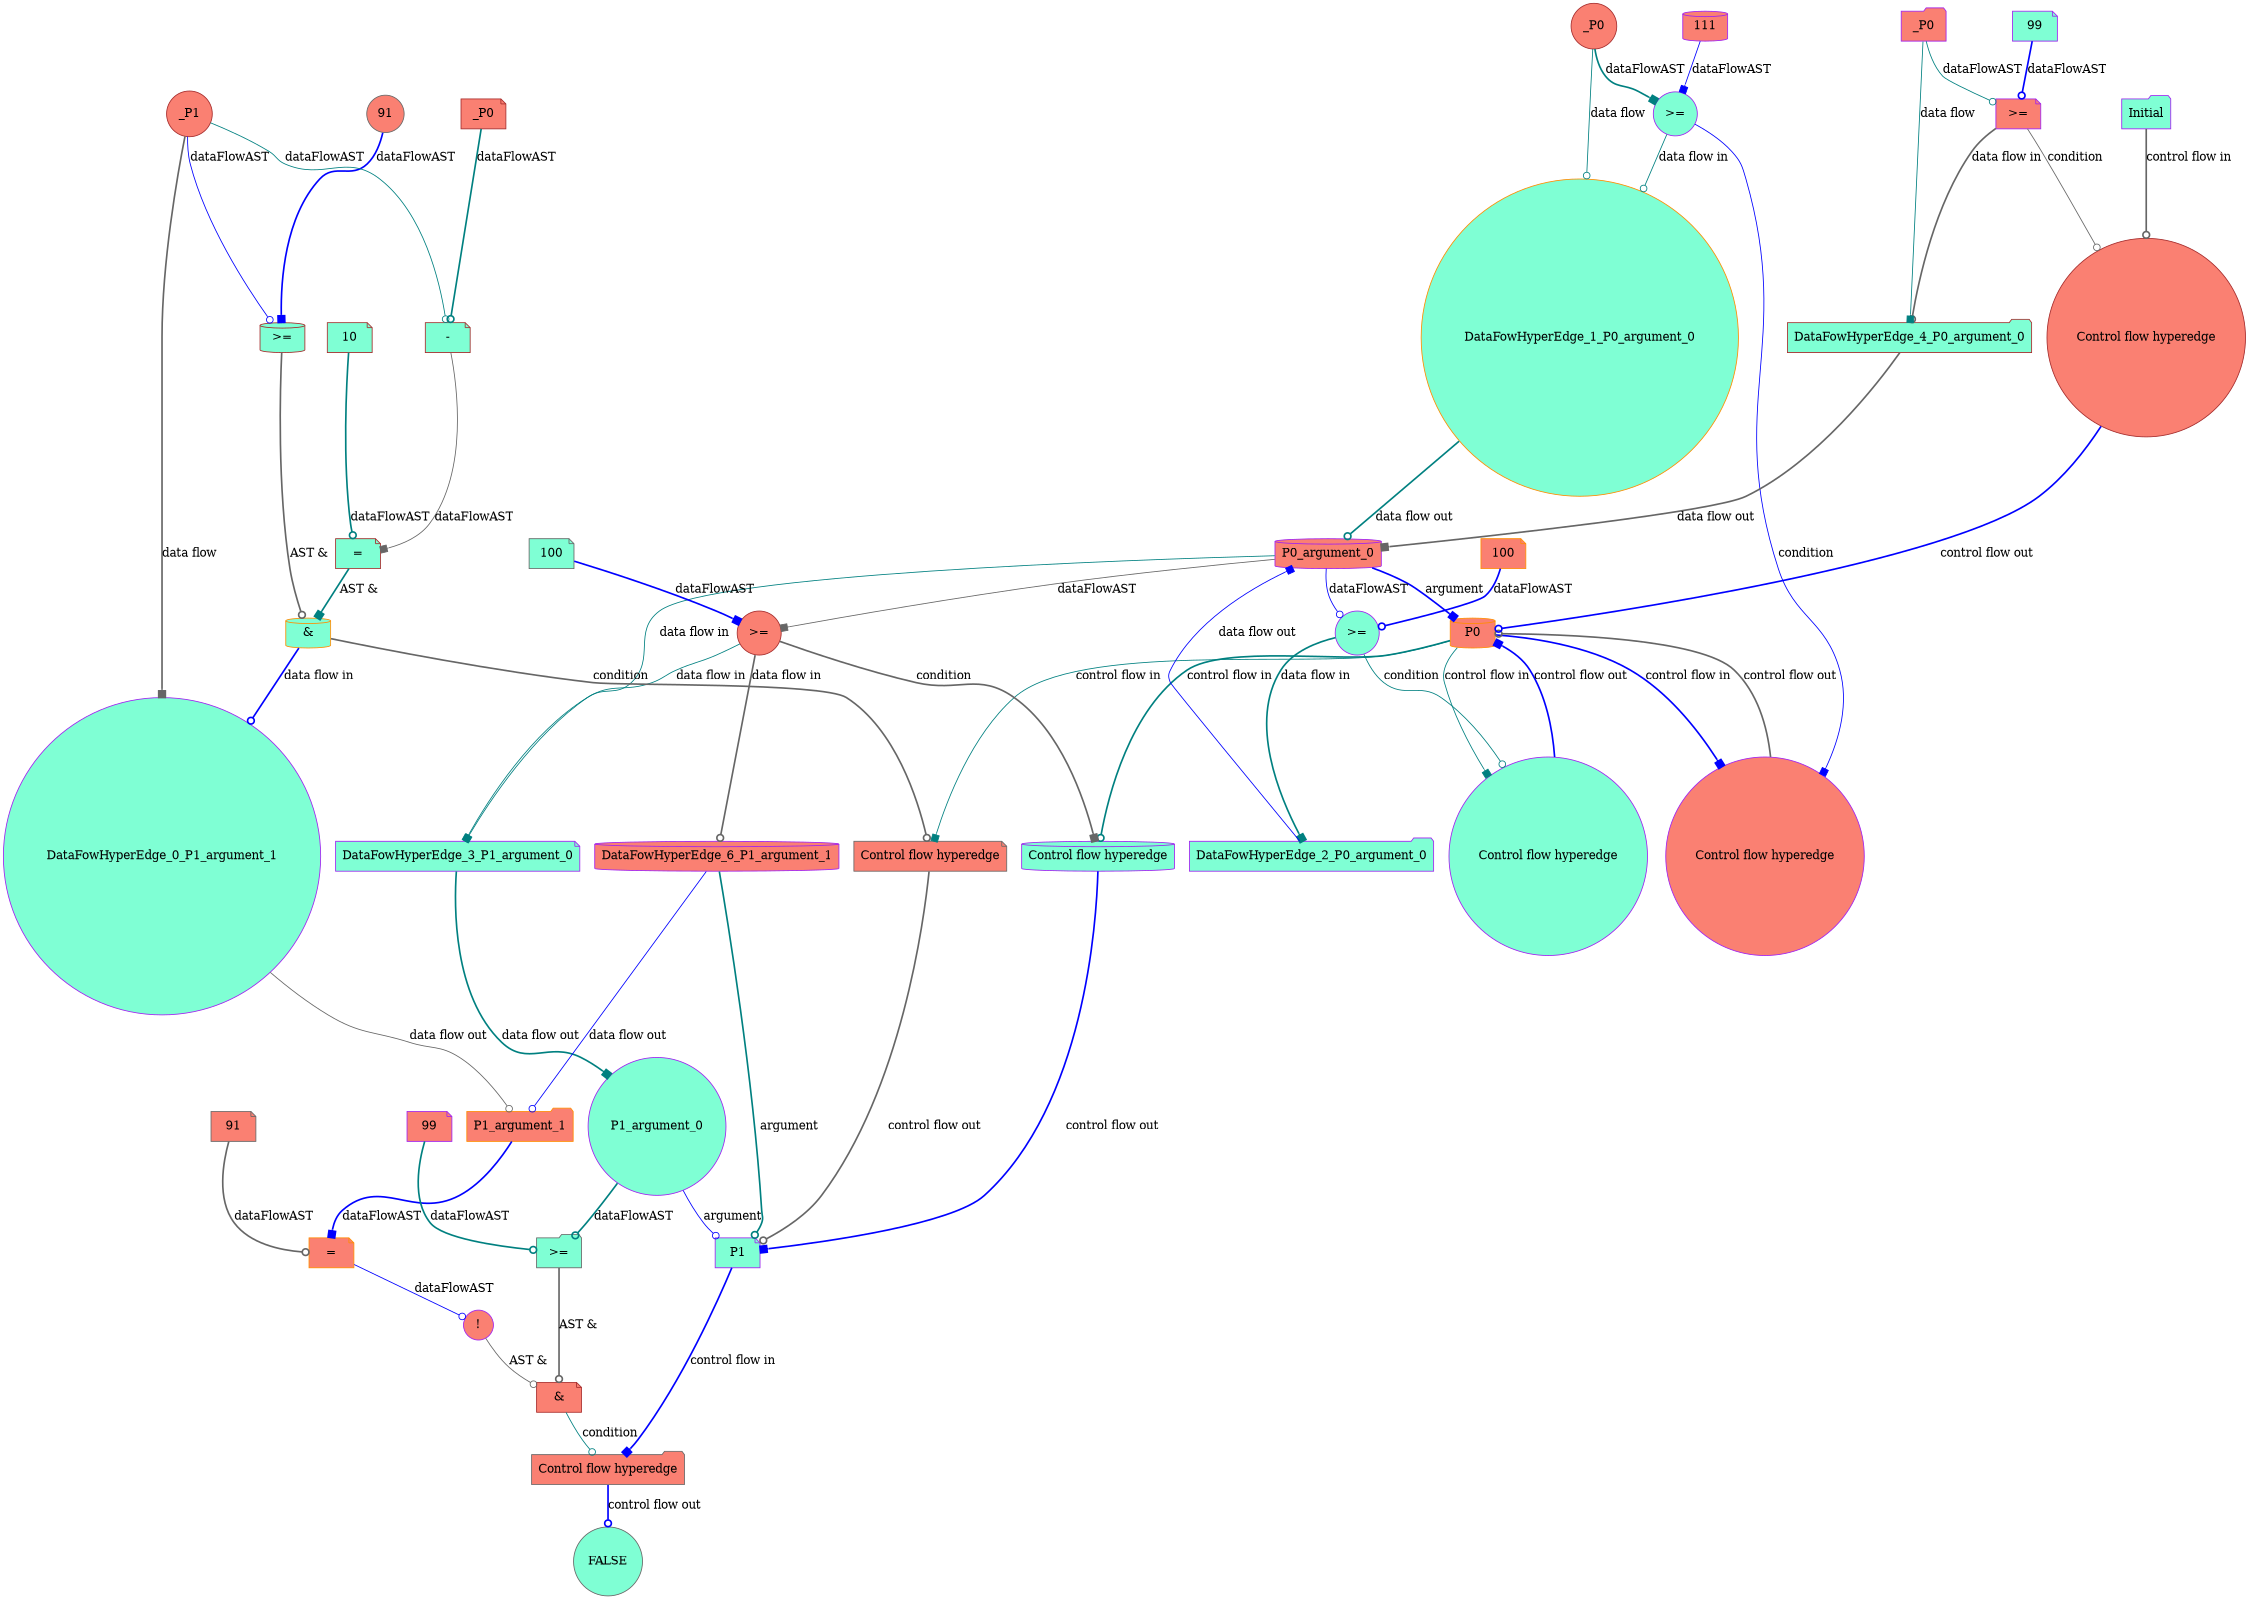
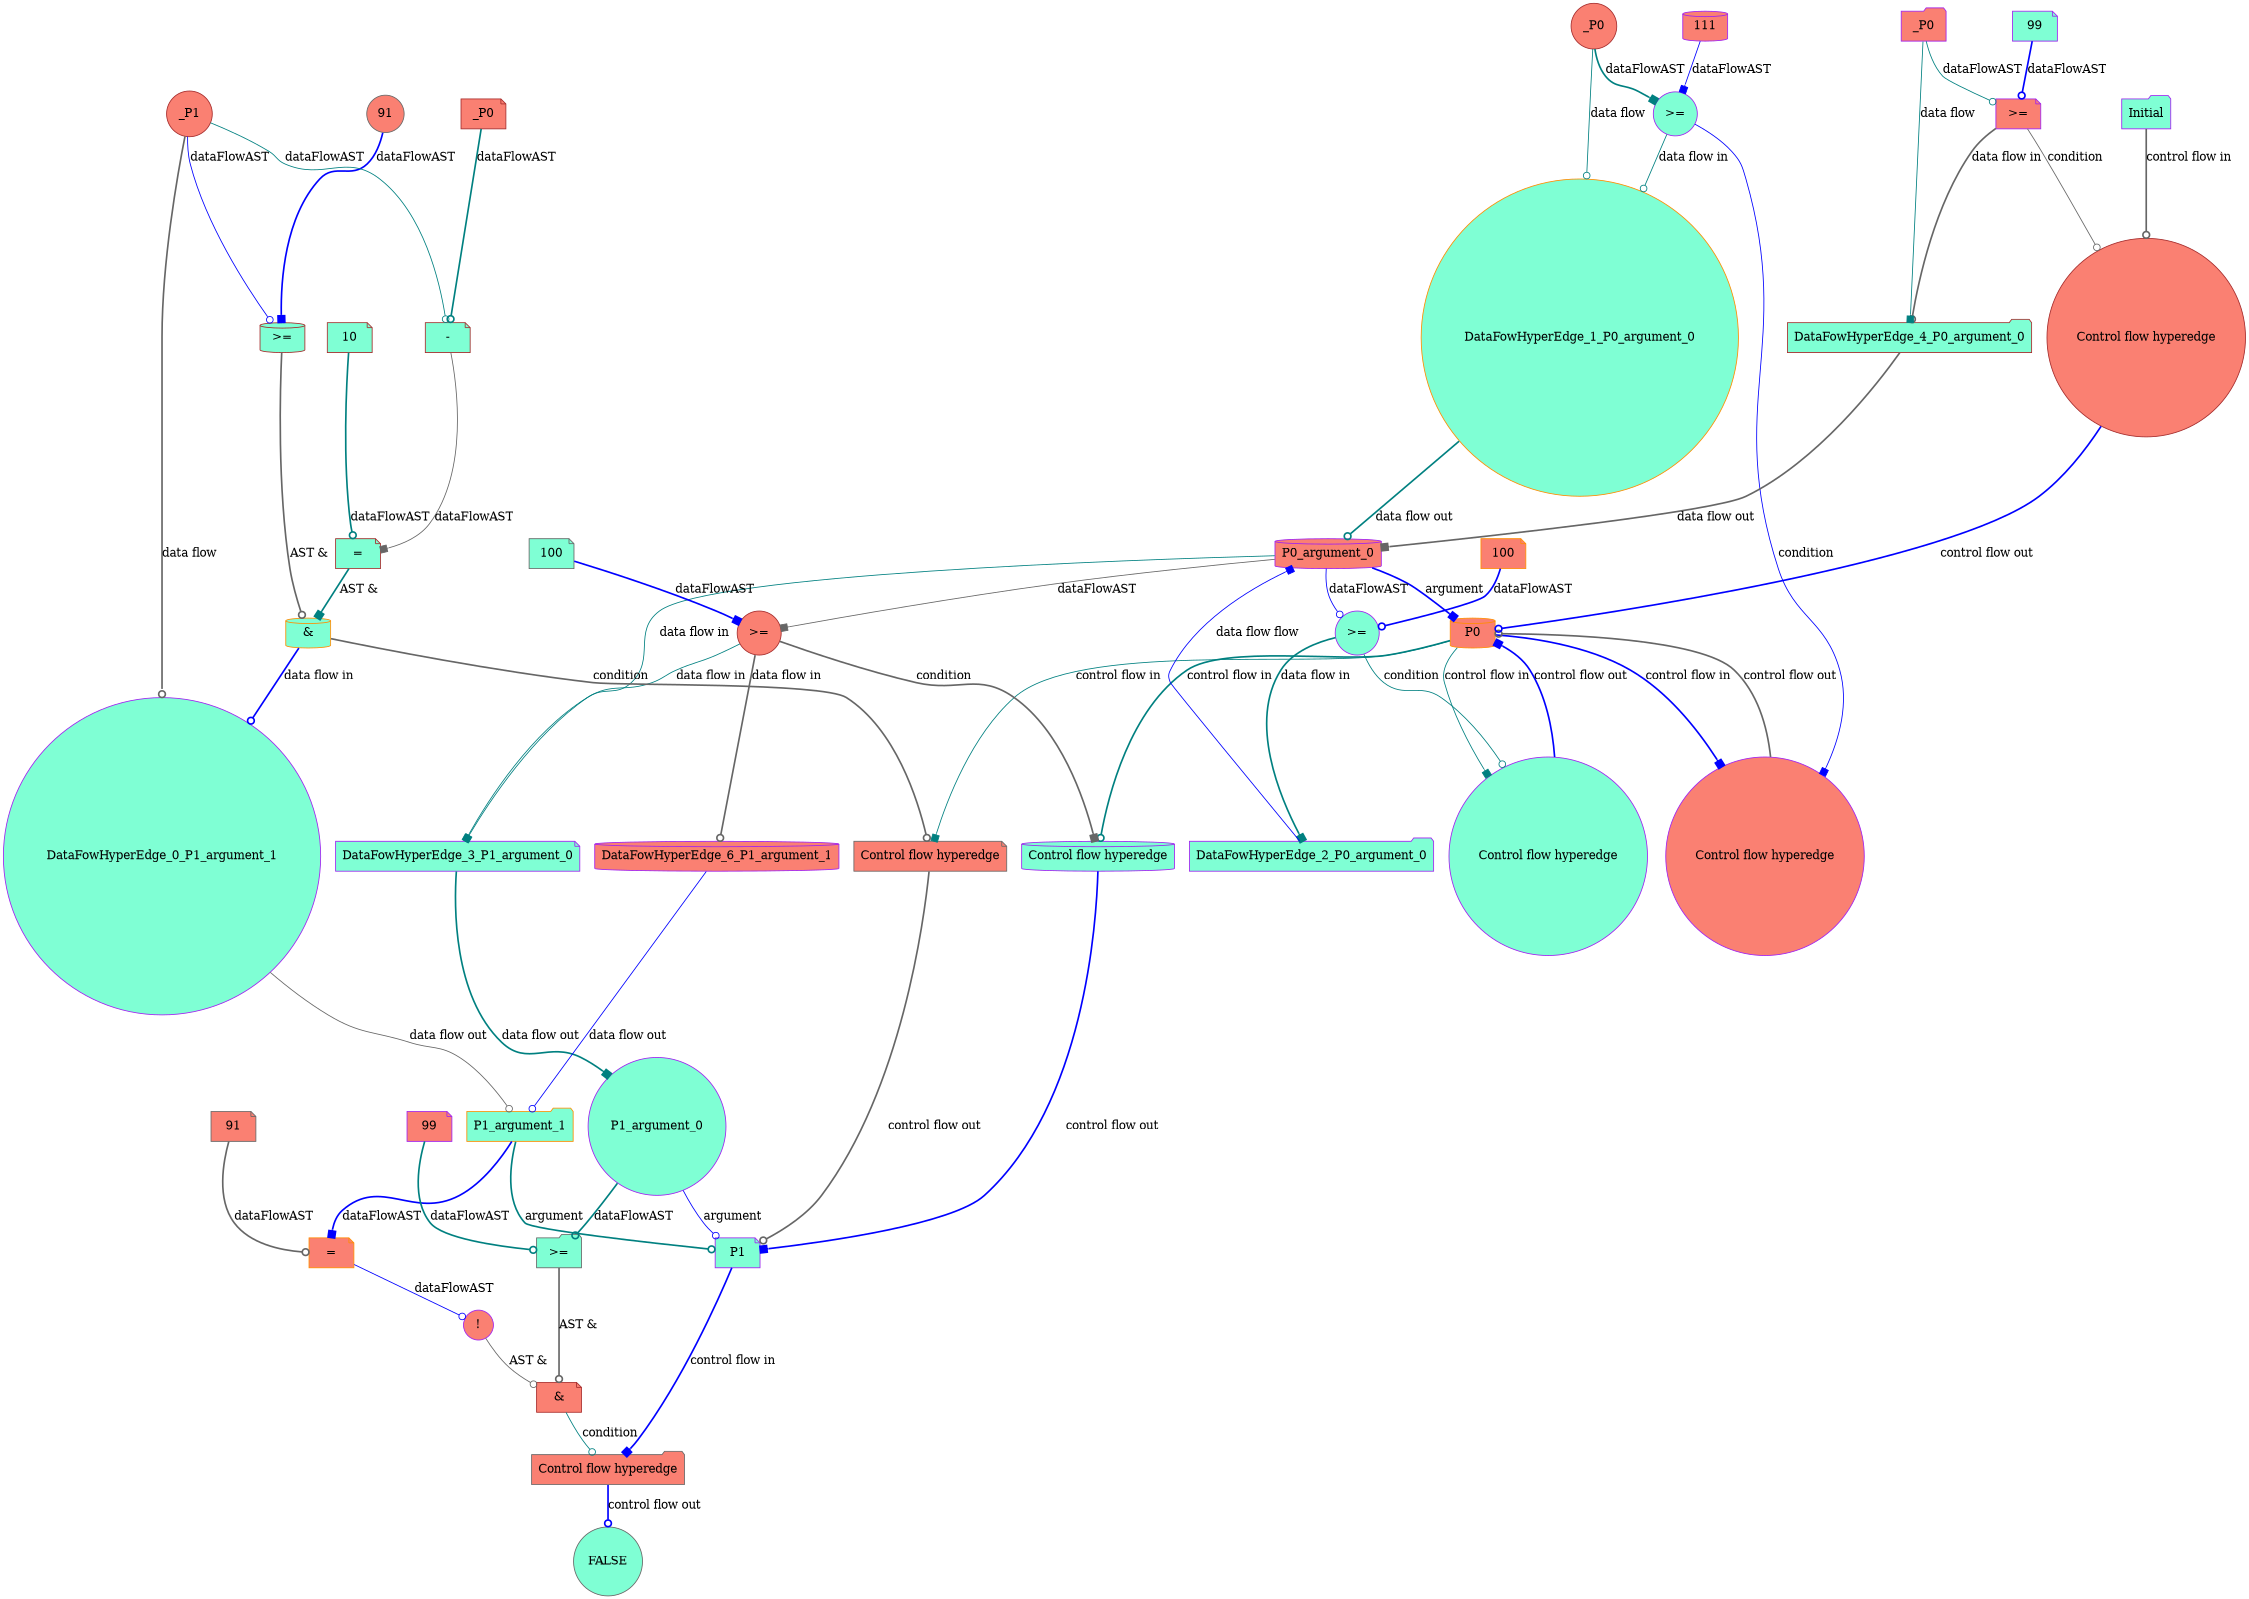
(162, 412) -> (162, 412)
(1258, 633) -> (1258, 633)
(746, 1052) -> (567, 1232)
(520, 1126) -> (520, 1126)
